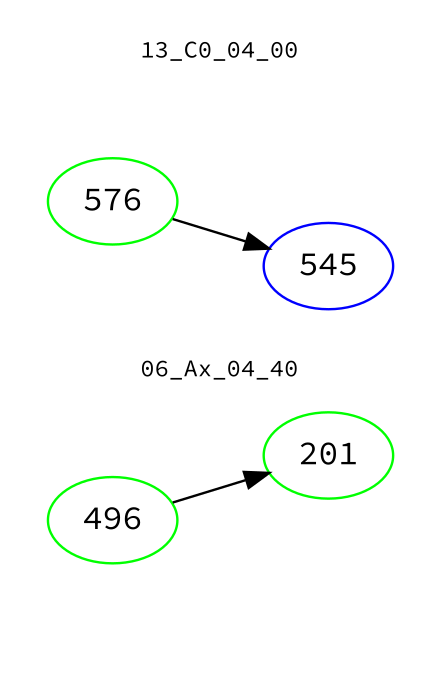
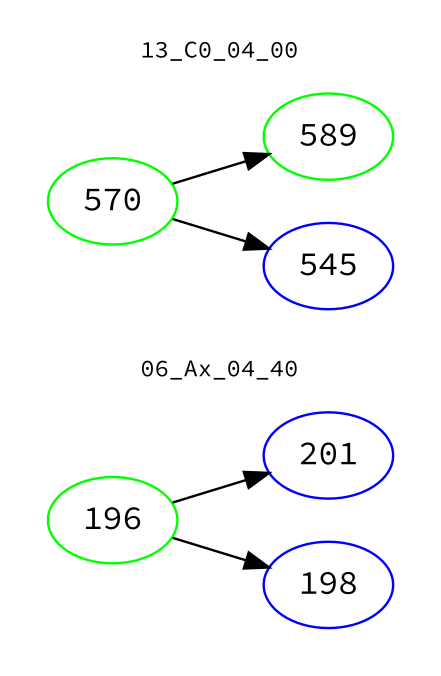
none -> (328, 137)
(113, 201) -> (113, 201)
(328, 455) -> (328, 455)
(113, 520) -> (113, 520)
none -> (328, 585)
